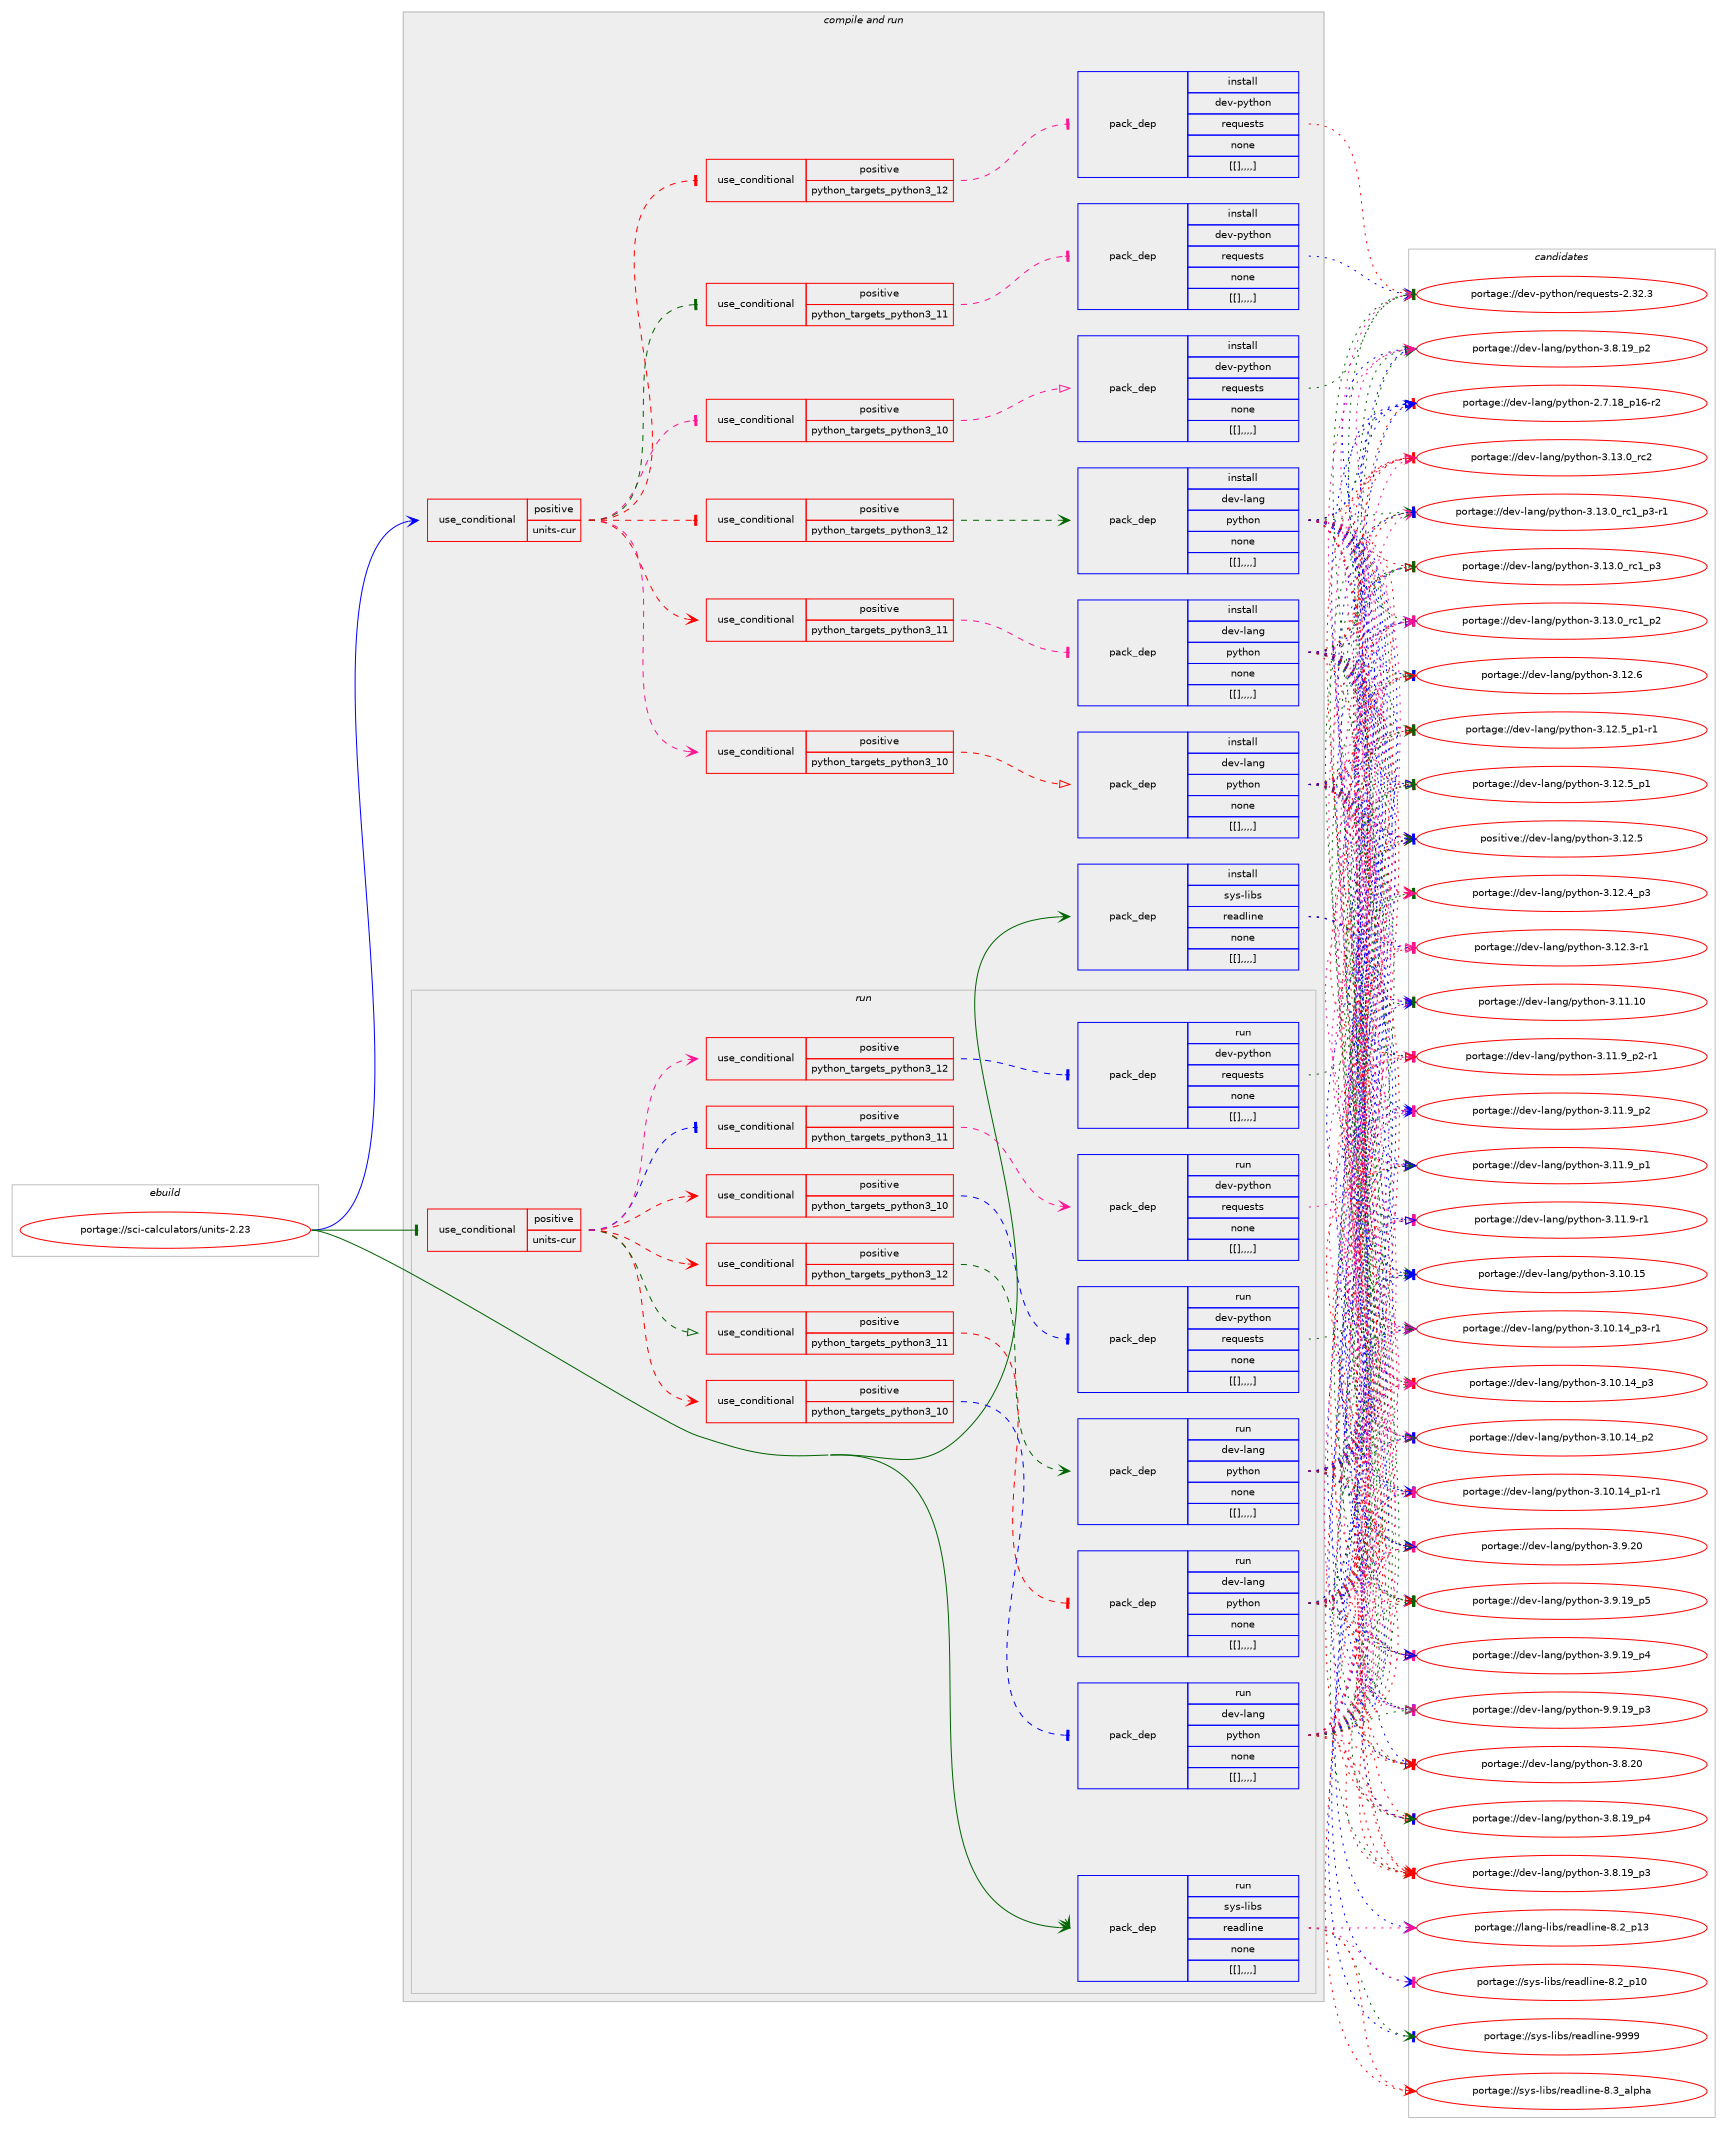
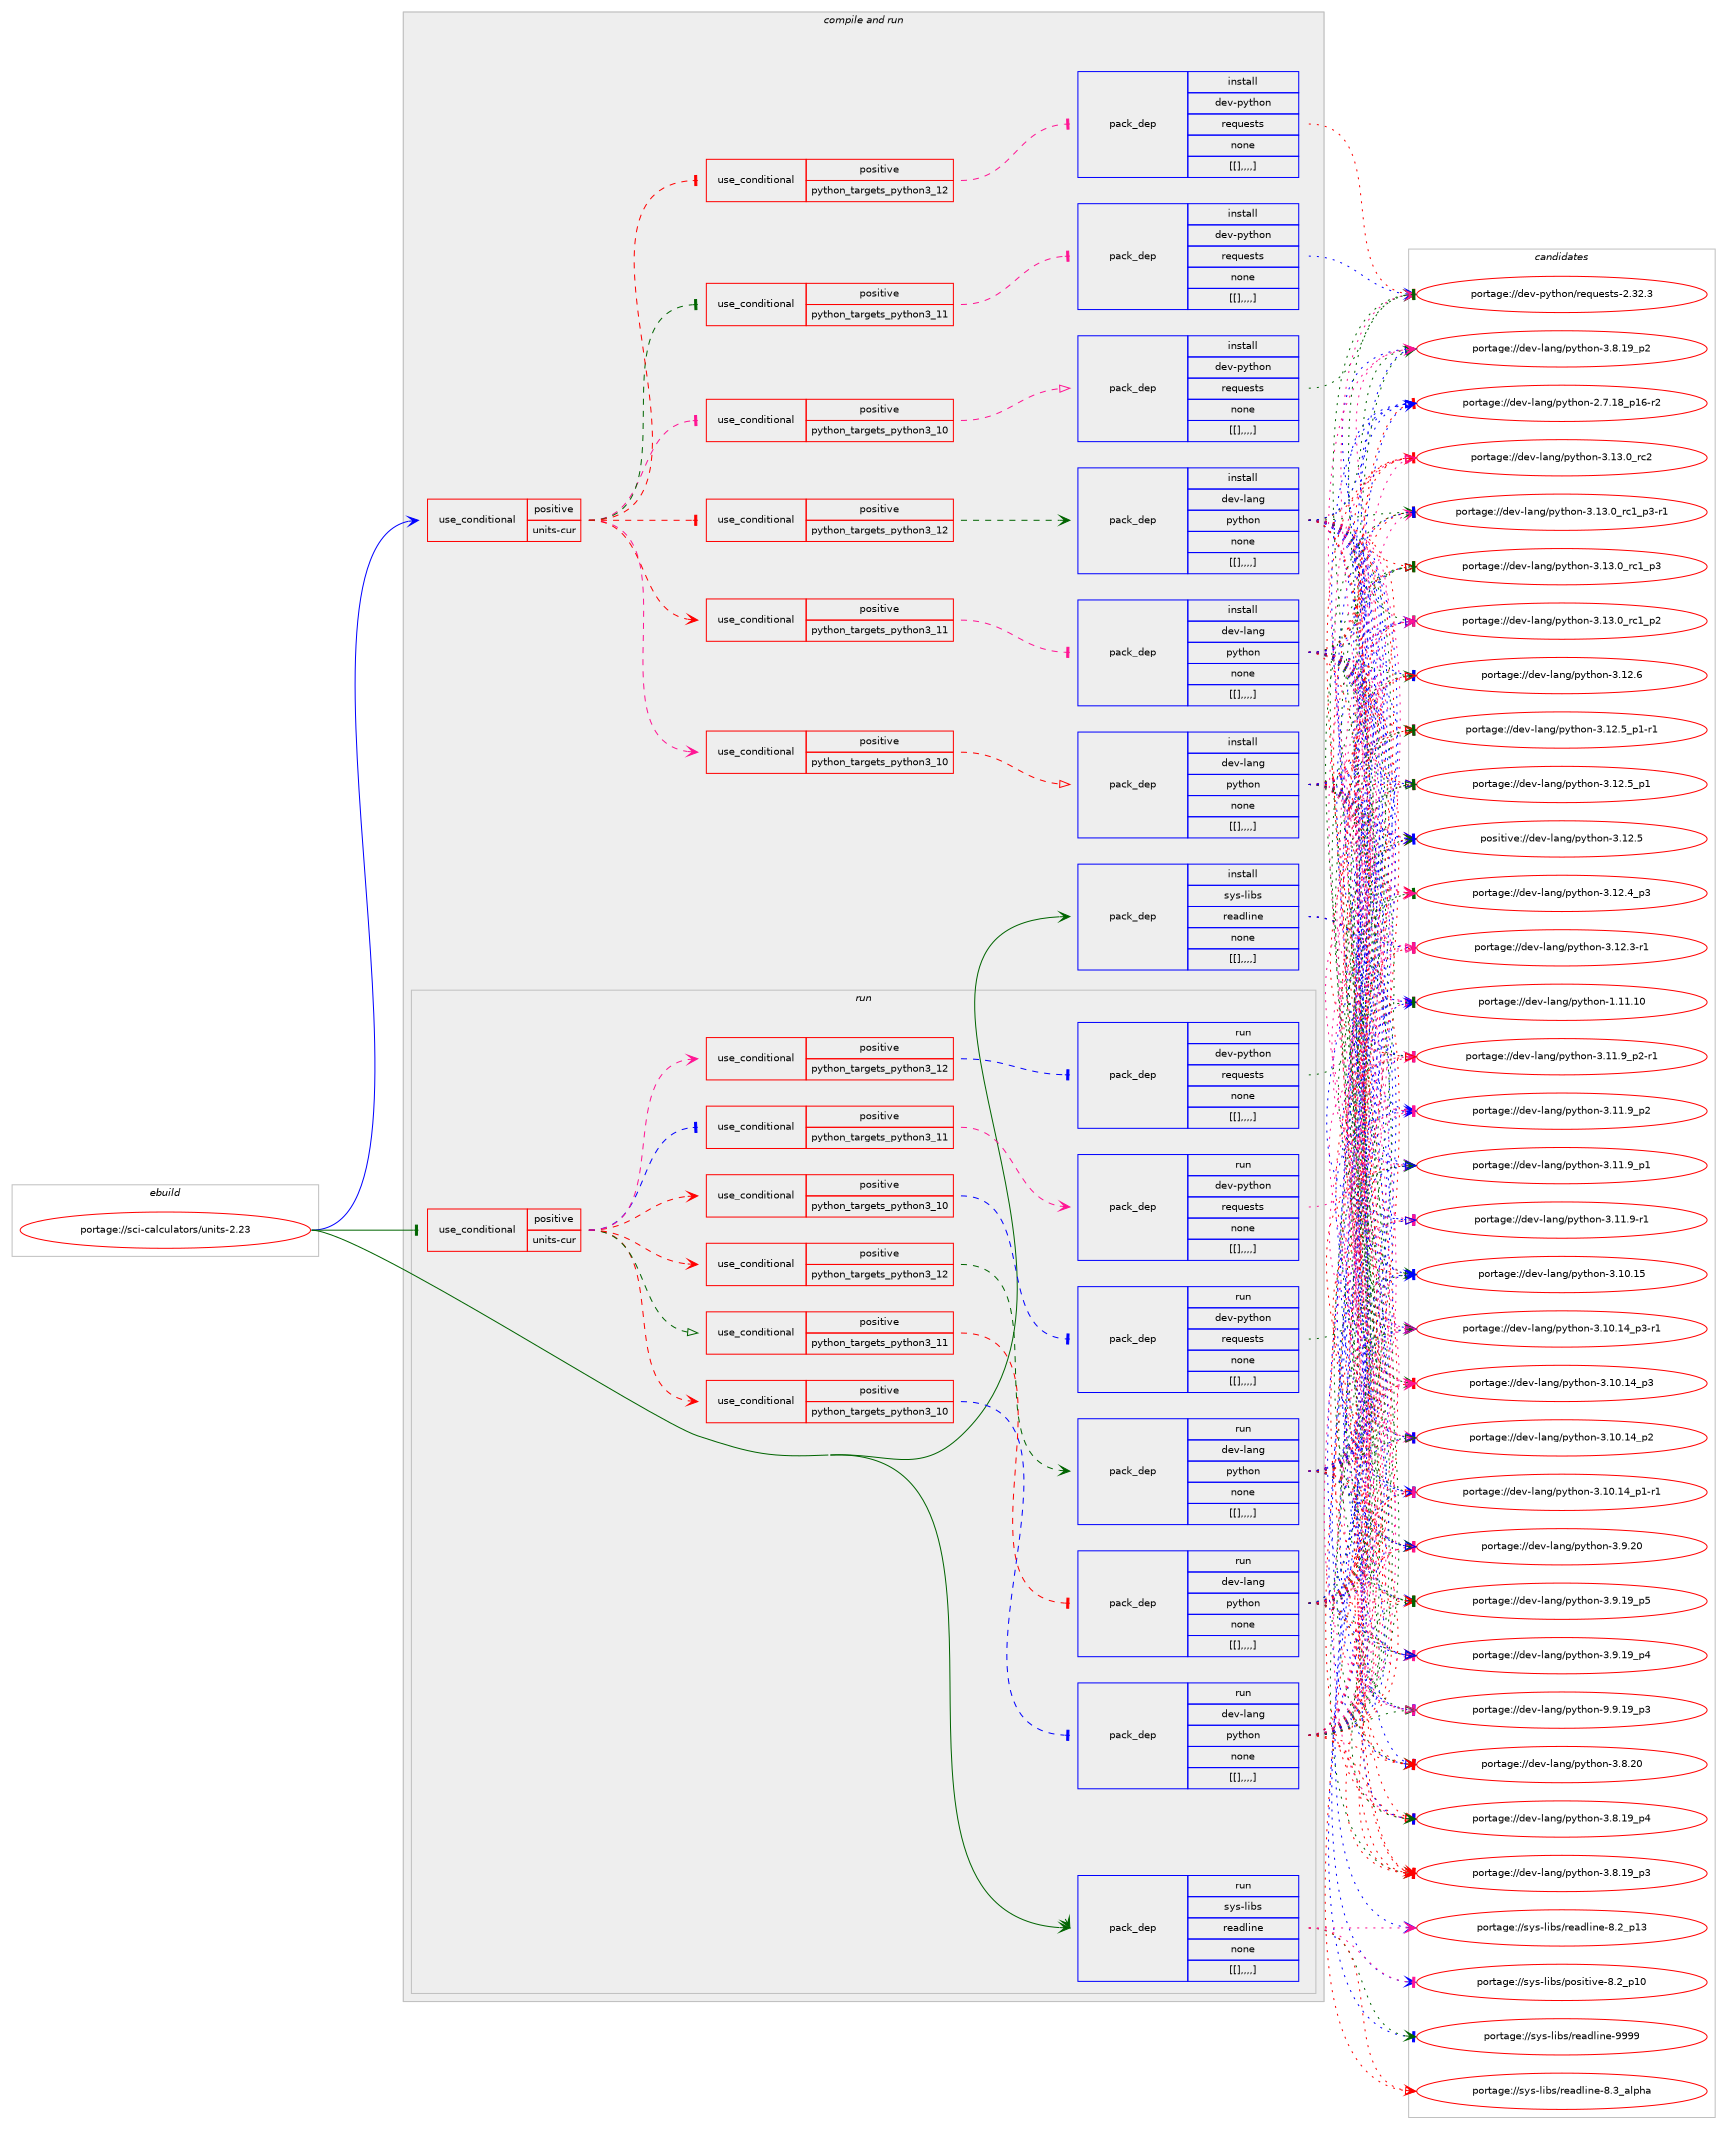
(1562, 1002) -> (1562, 1002)
(1562, 1928) -> (1562, 1928)
(1562, 1982) -> (1562, 1982)
